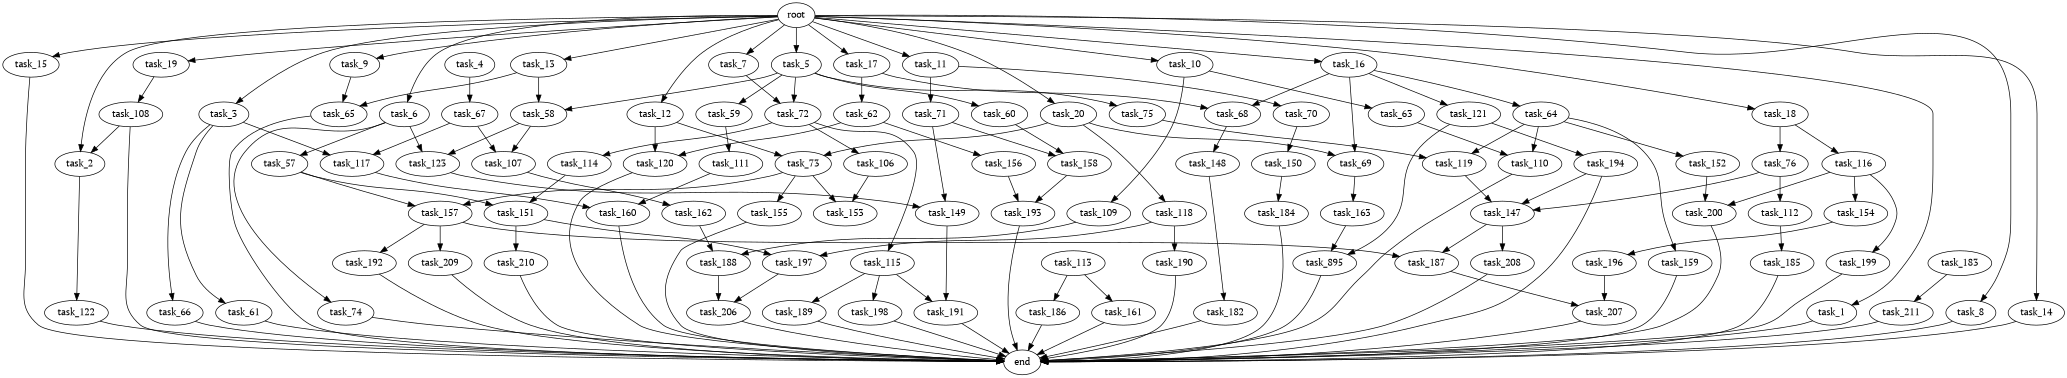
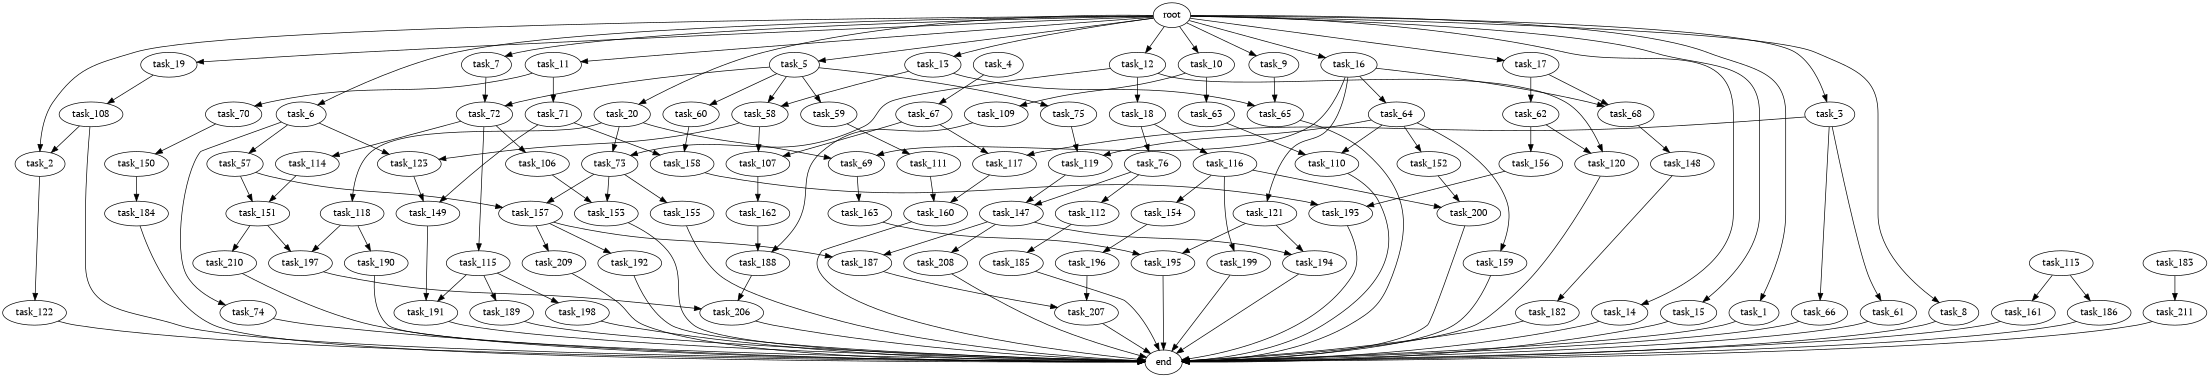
(1283, 43) -> (1137, 86)
(1557, 187) -> (1159, 238)
(1325, 263) -> (1163, 263)
none -> (707, 330)
